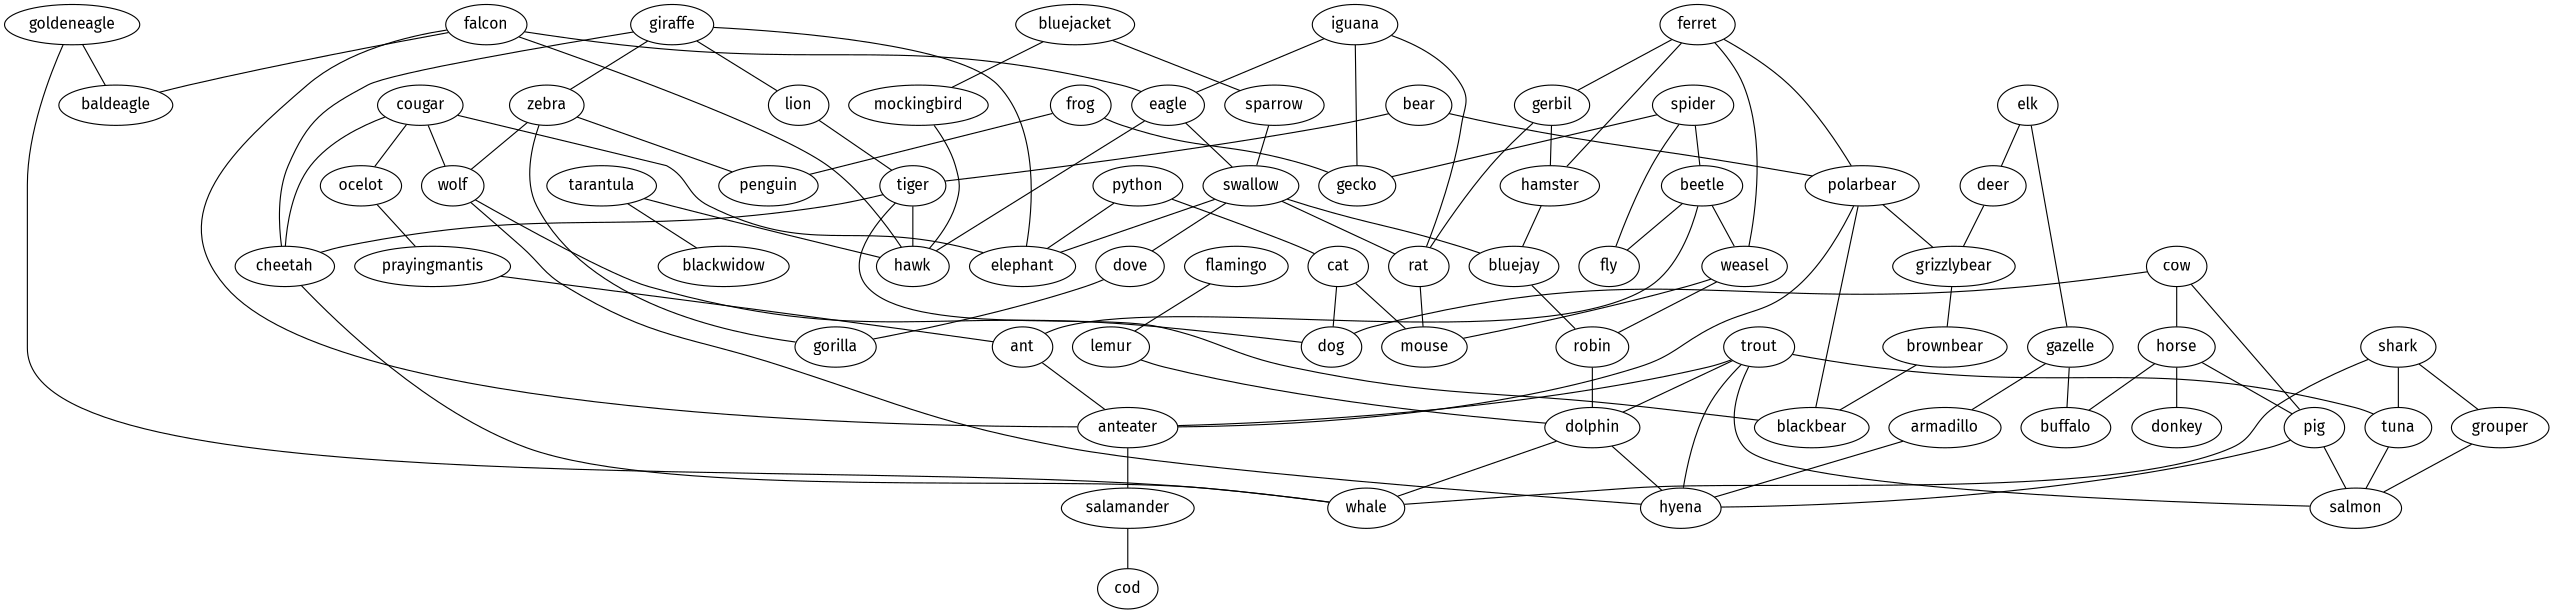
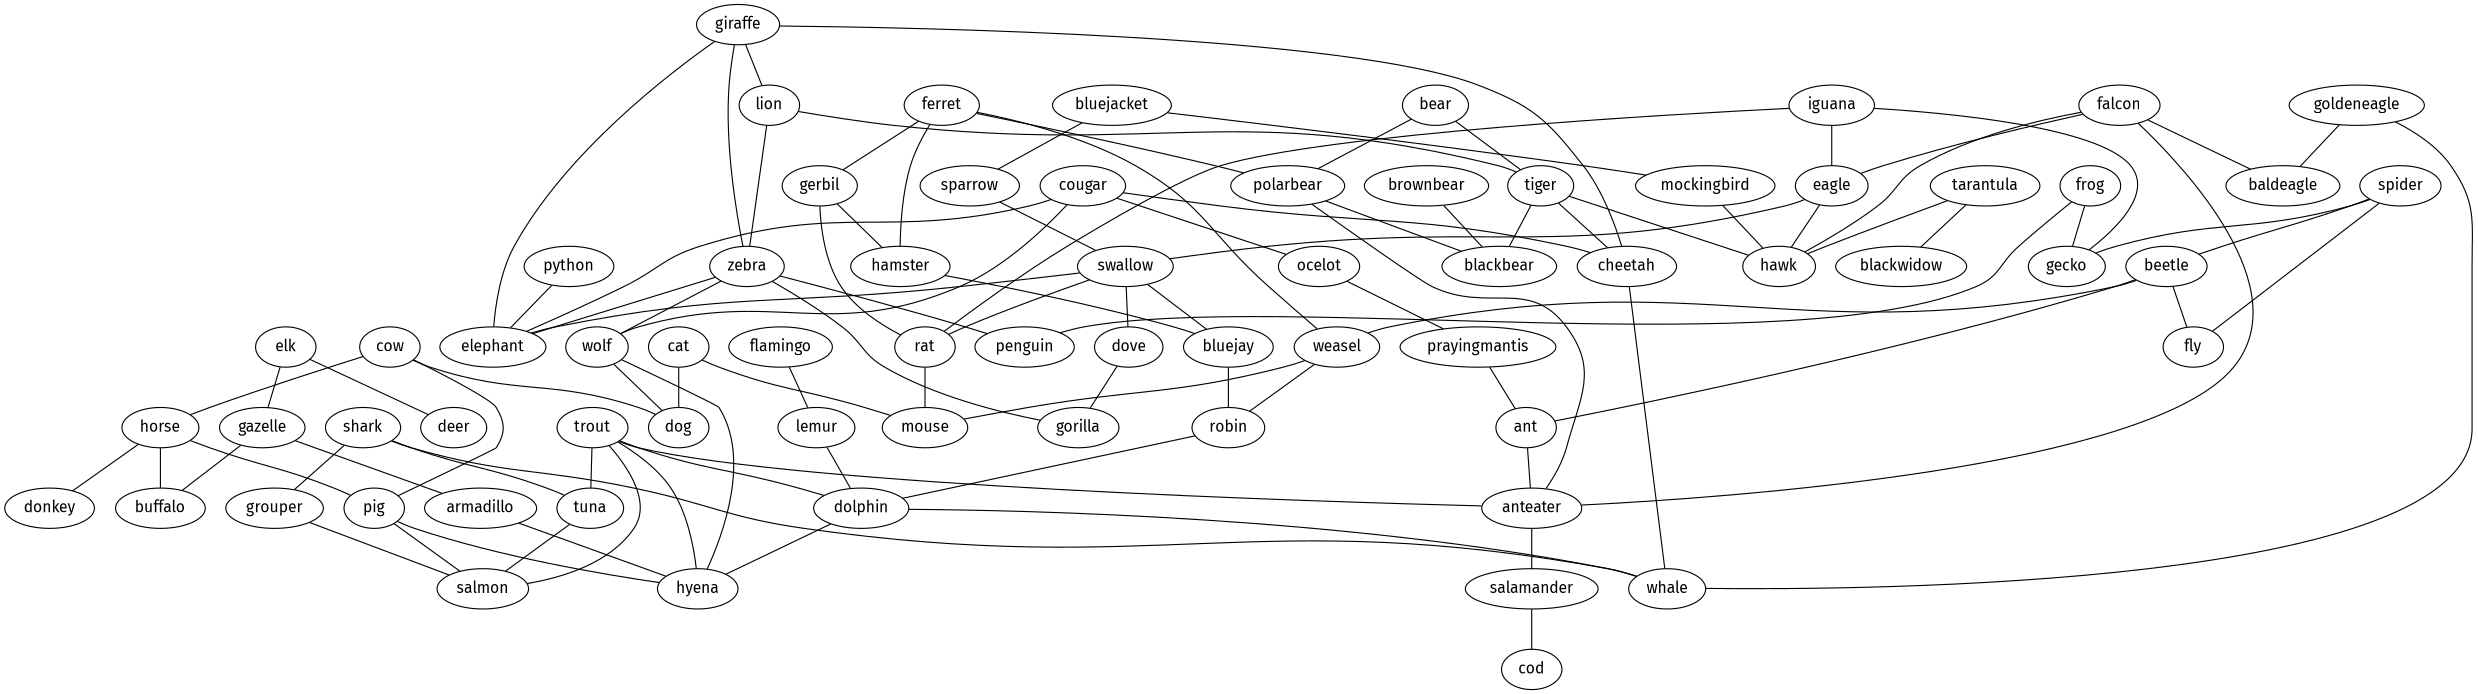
none -> (758, 186)
(1244, 225) -> none
(1954, 266) -> none
none -> (624, 305)
